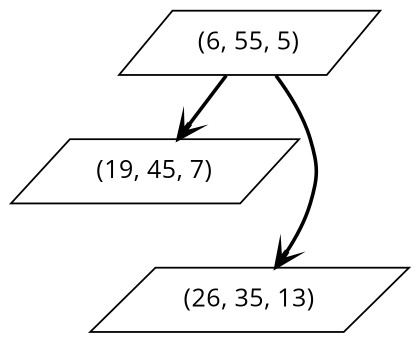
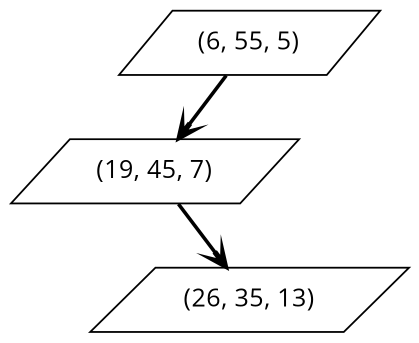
(316, 162) -> (197, 229)
